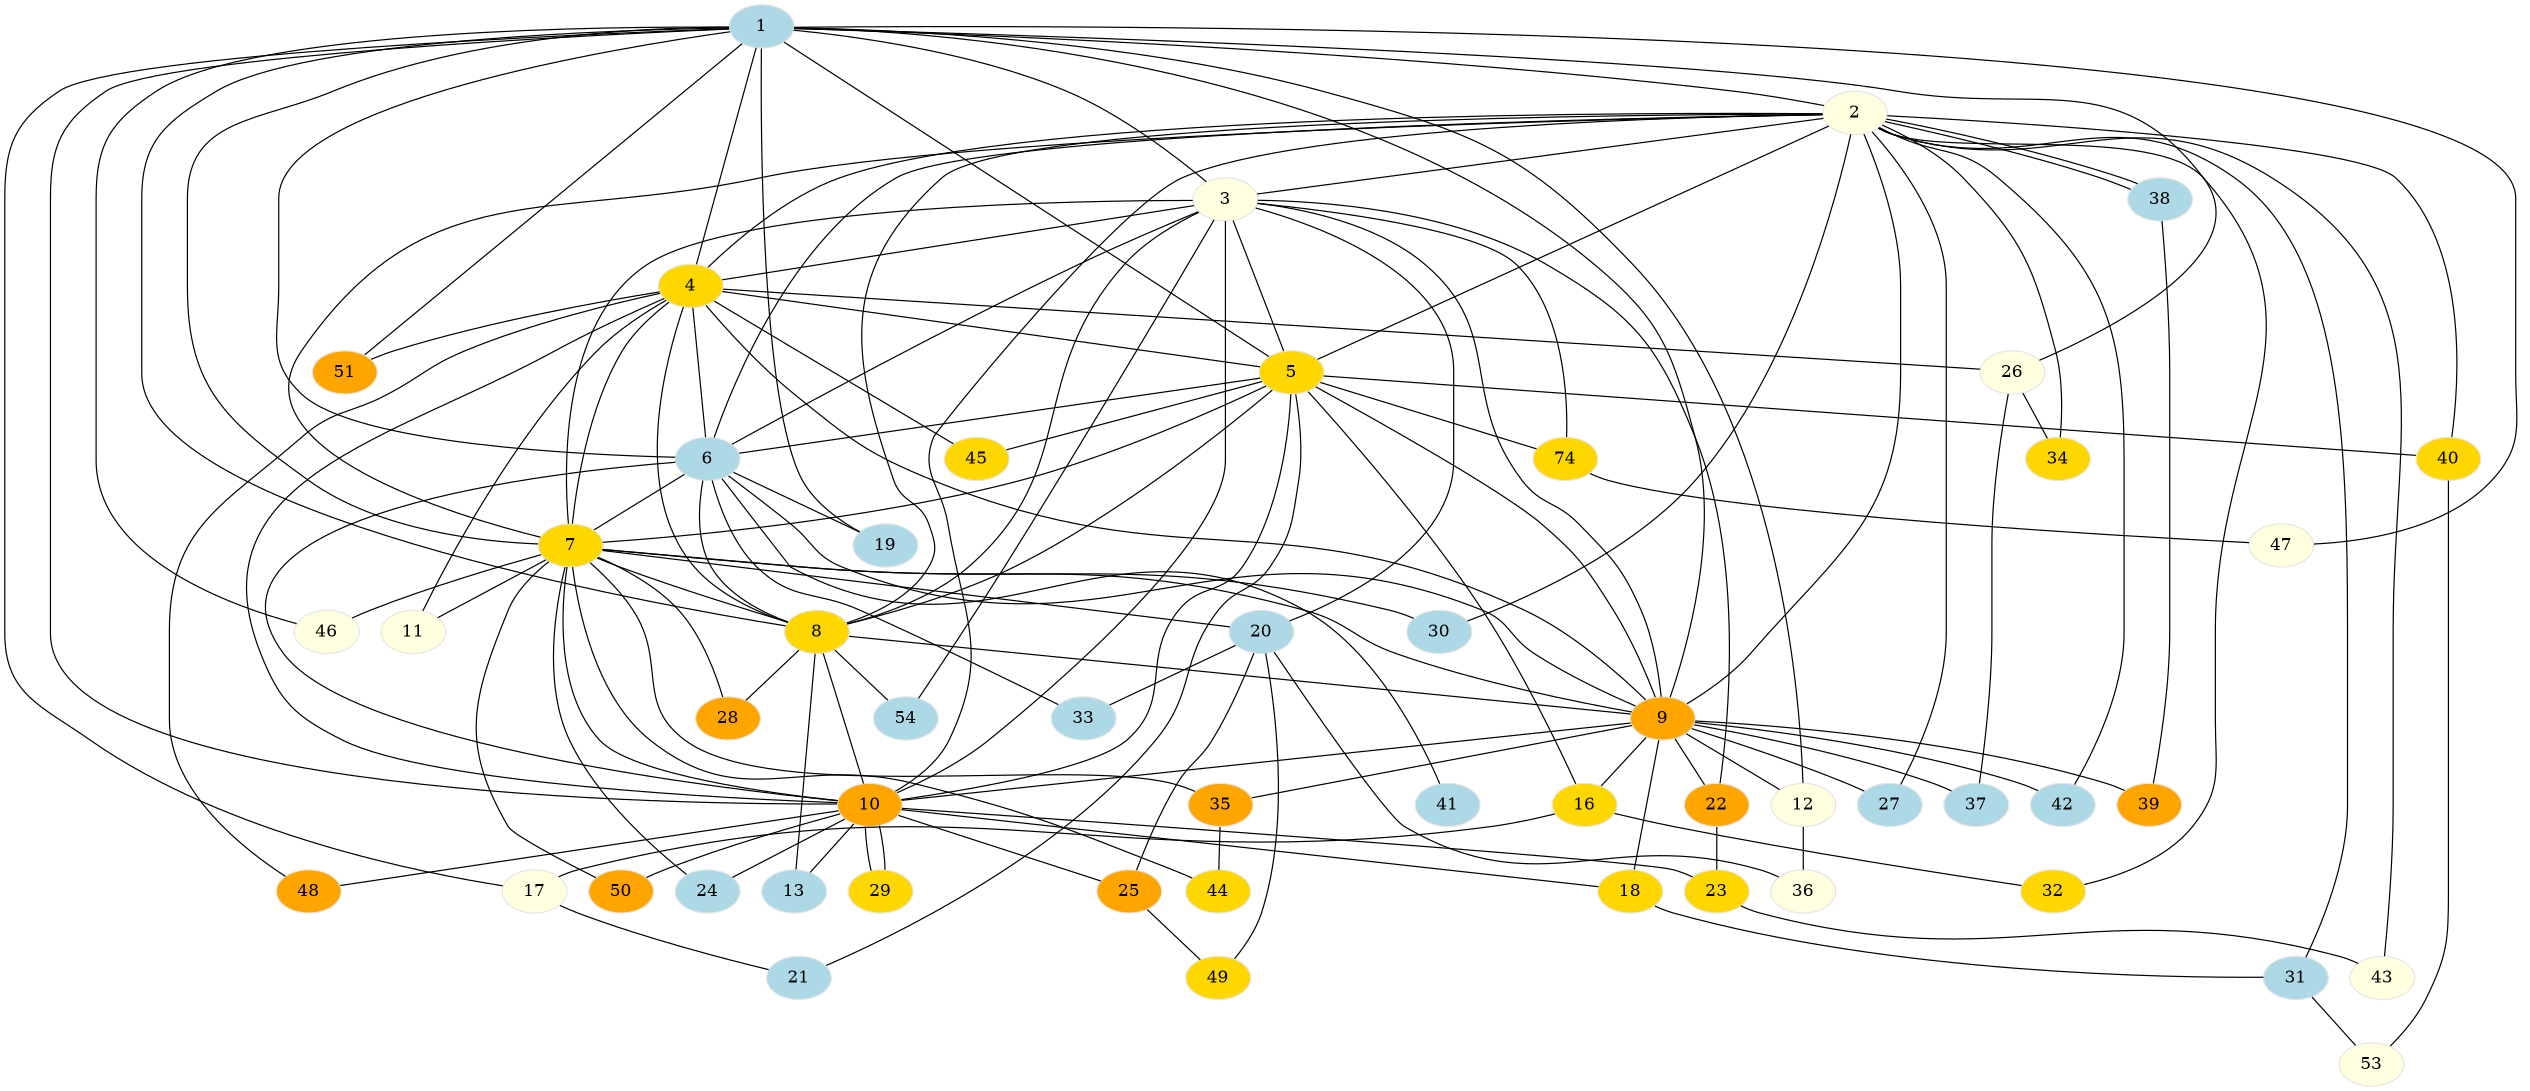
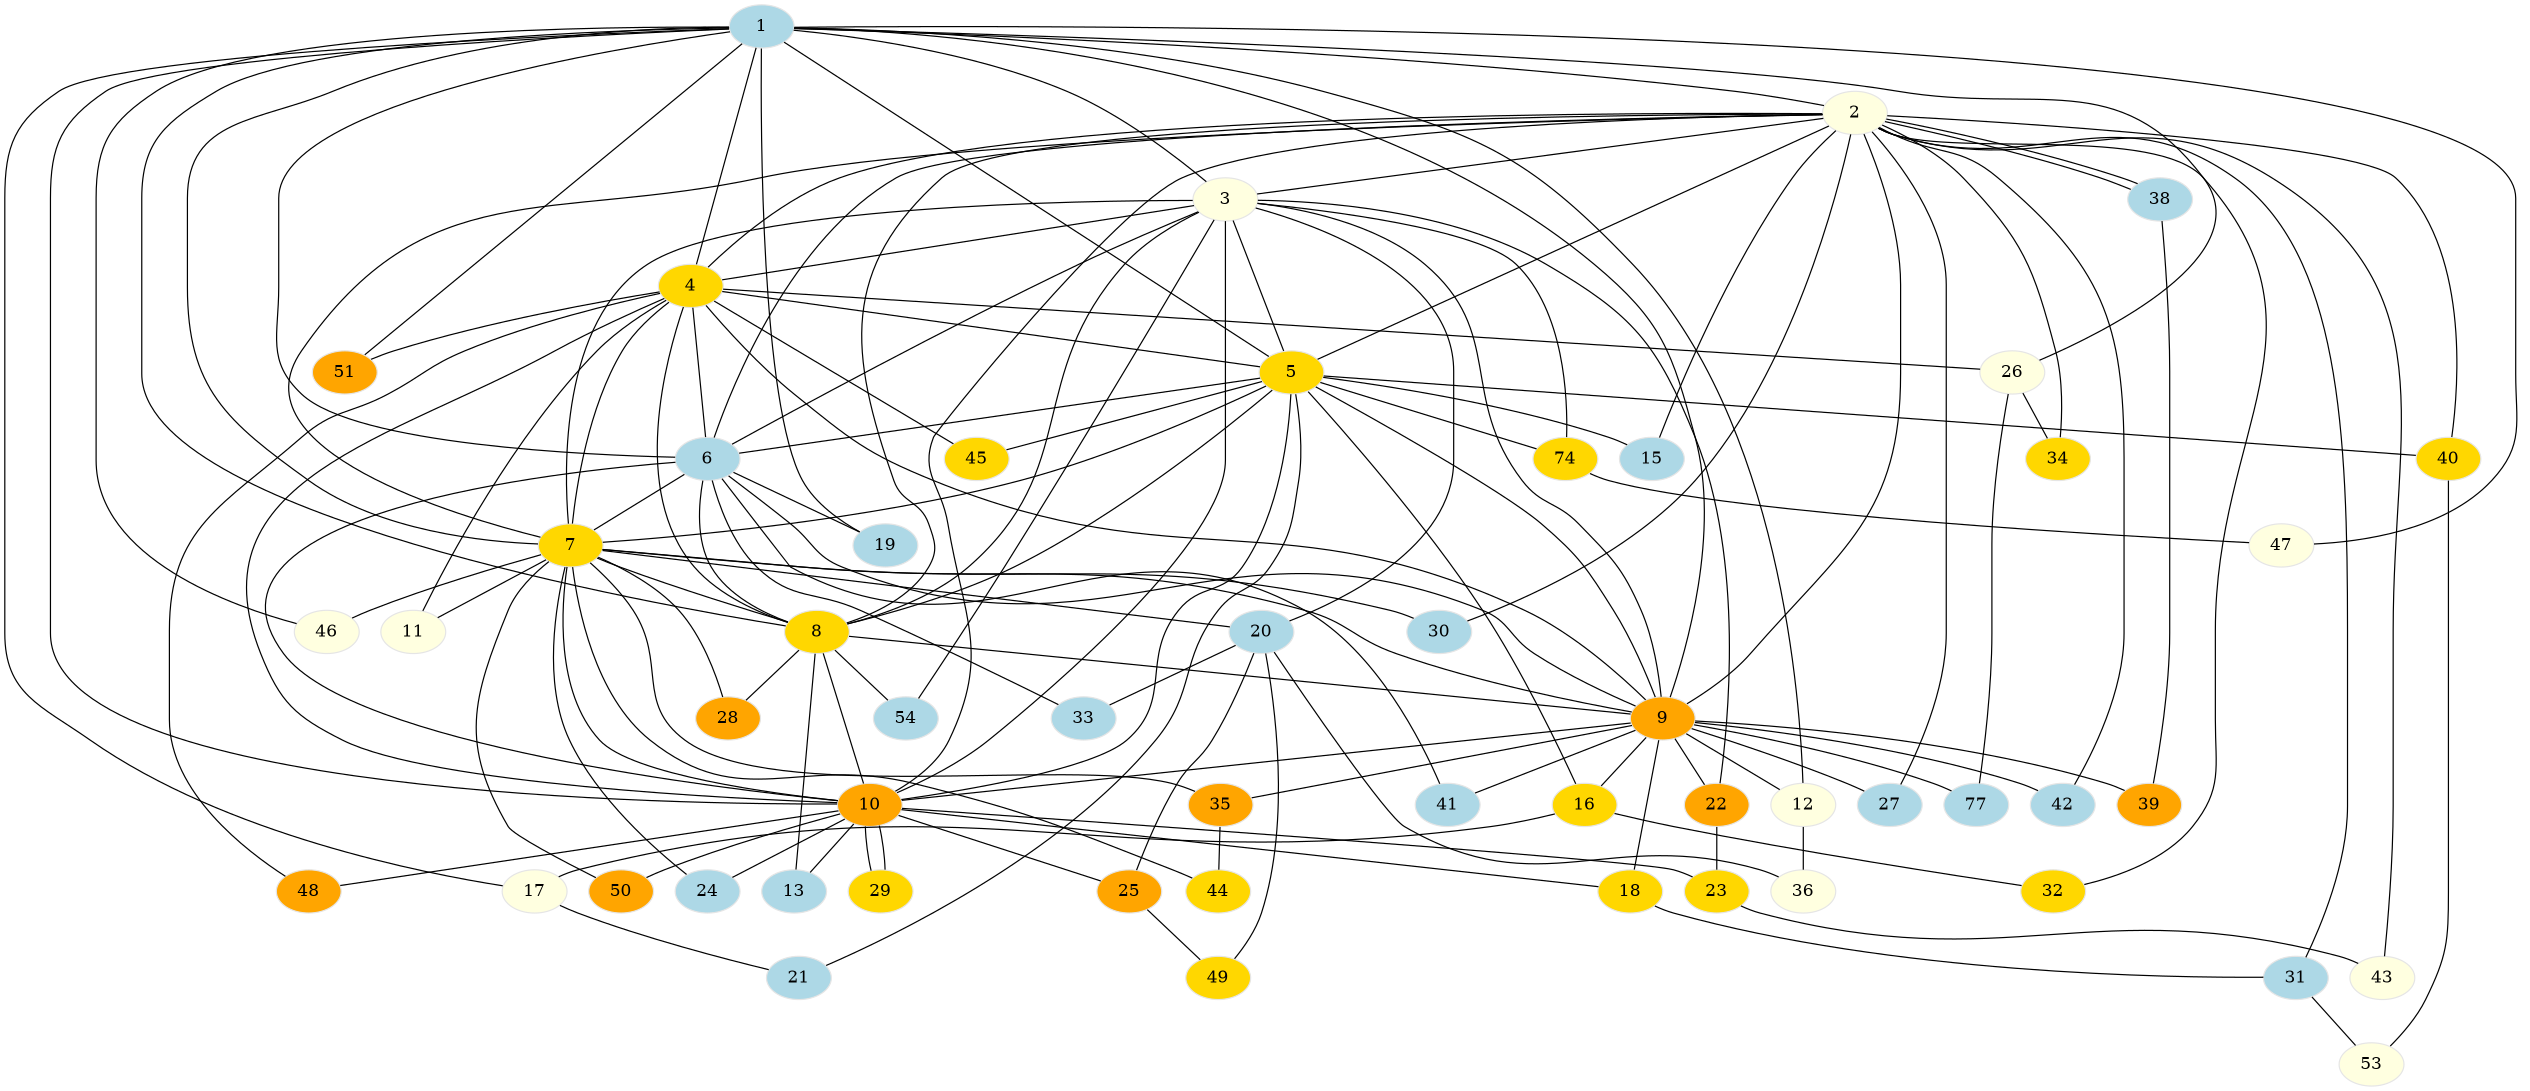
none -> (1652, 459)
none -> (1555, 762)
(1976, 805) -> (1976, 805)
